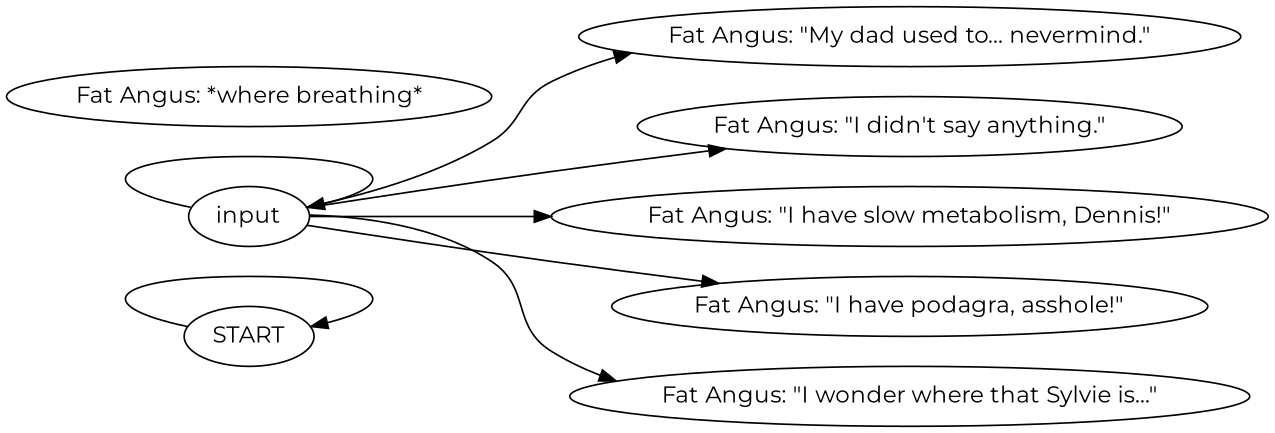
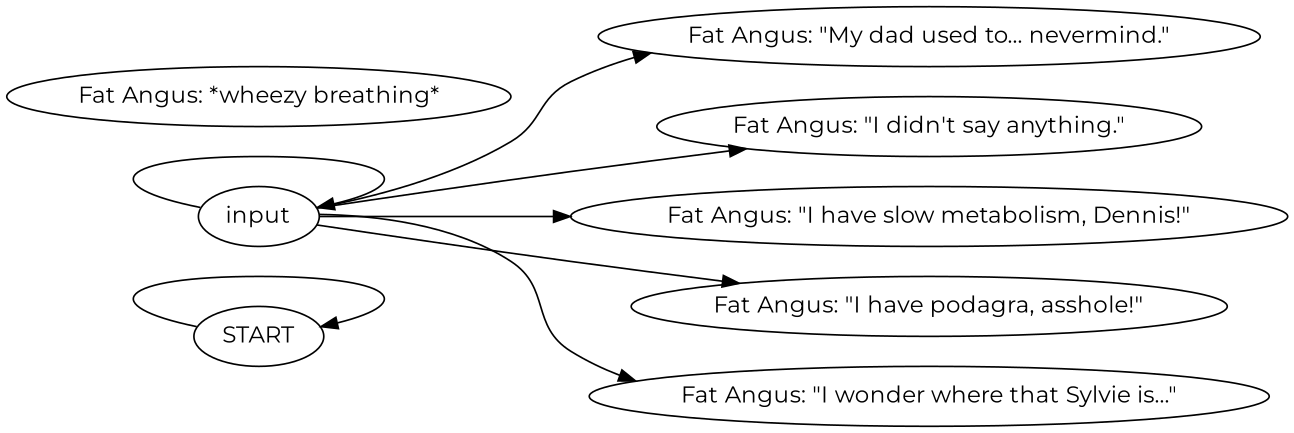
(249, 97) -> (259, 97)
